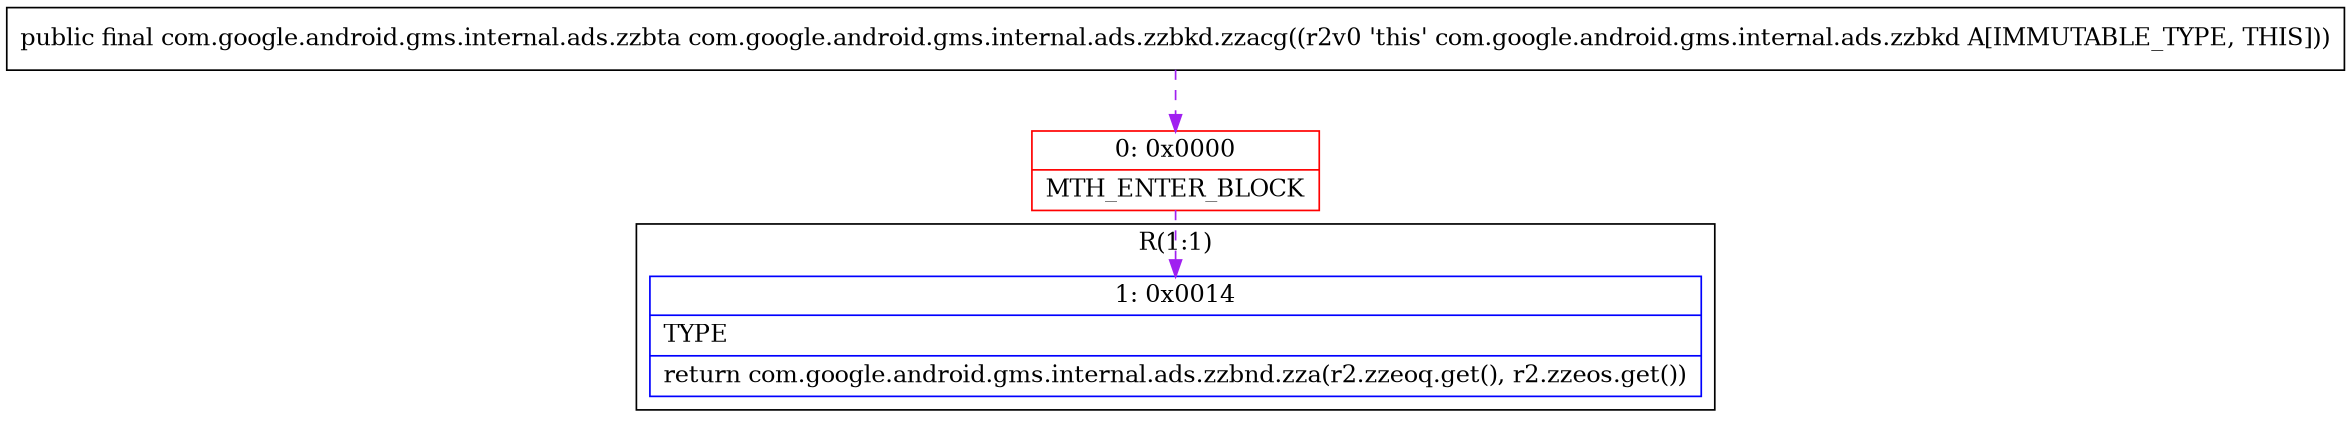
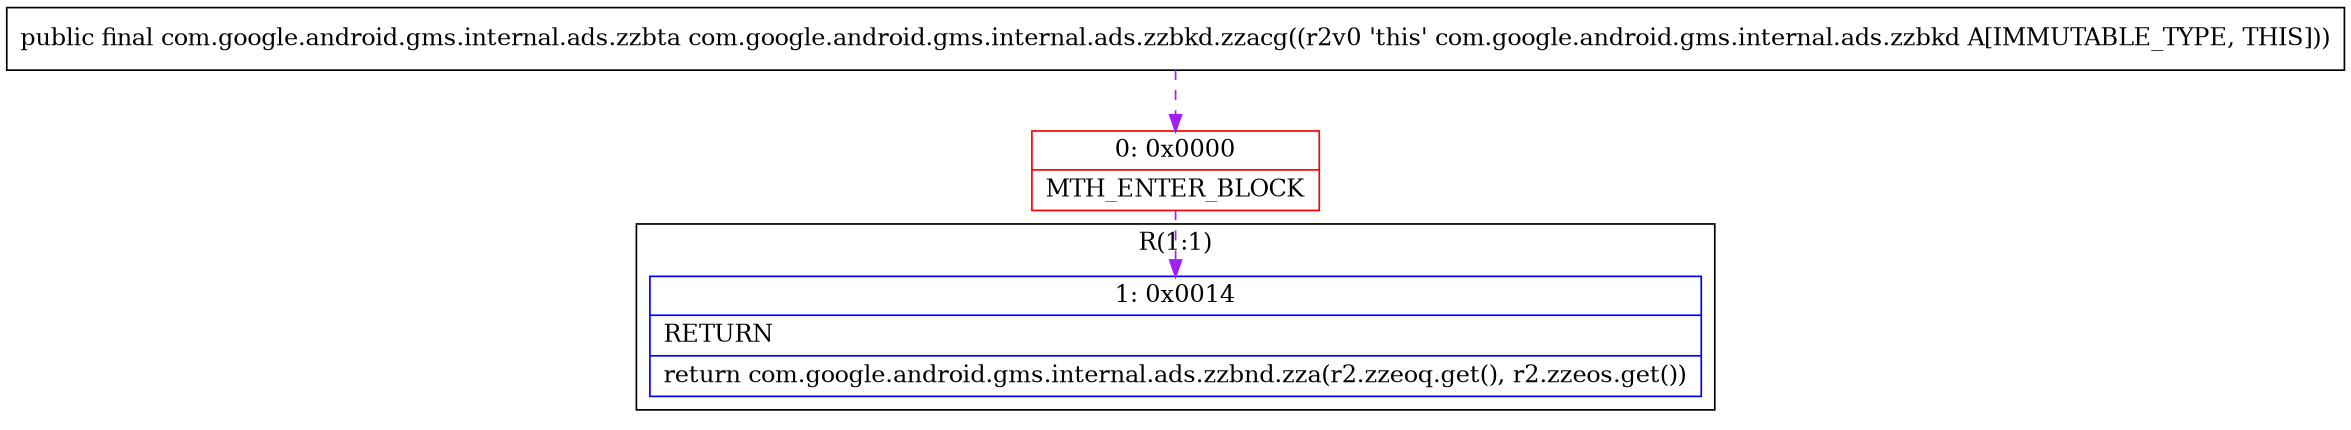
(696, 335) -> (718, 335)
